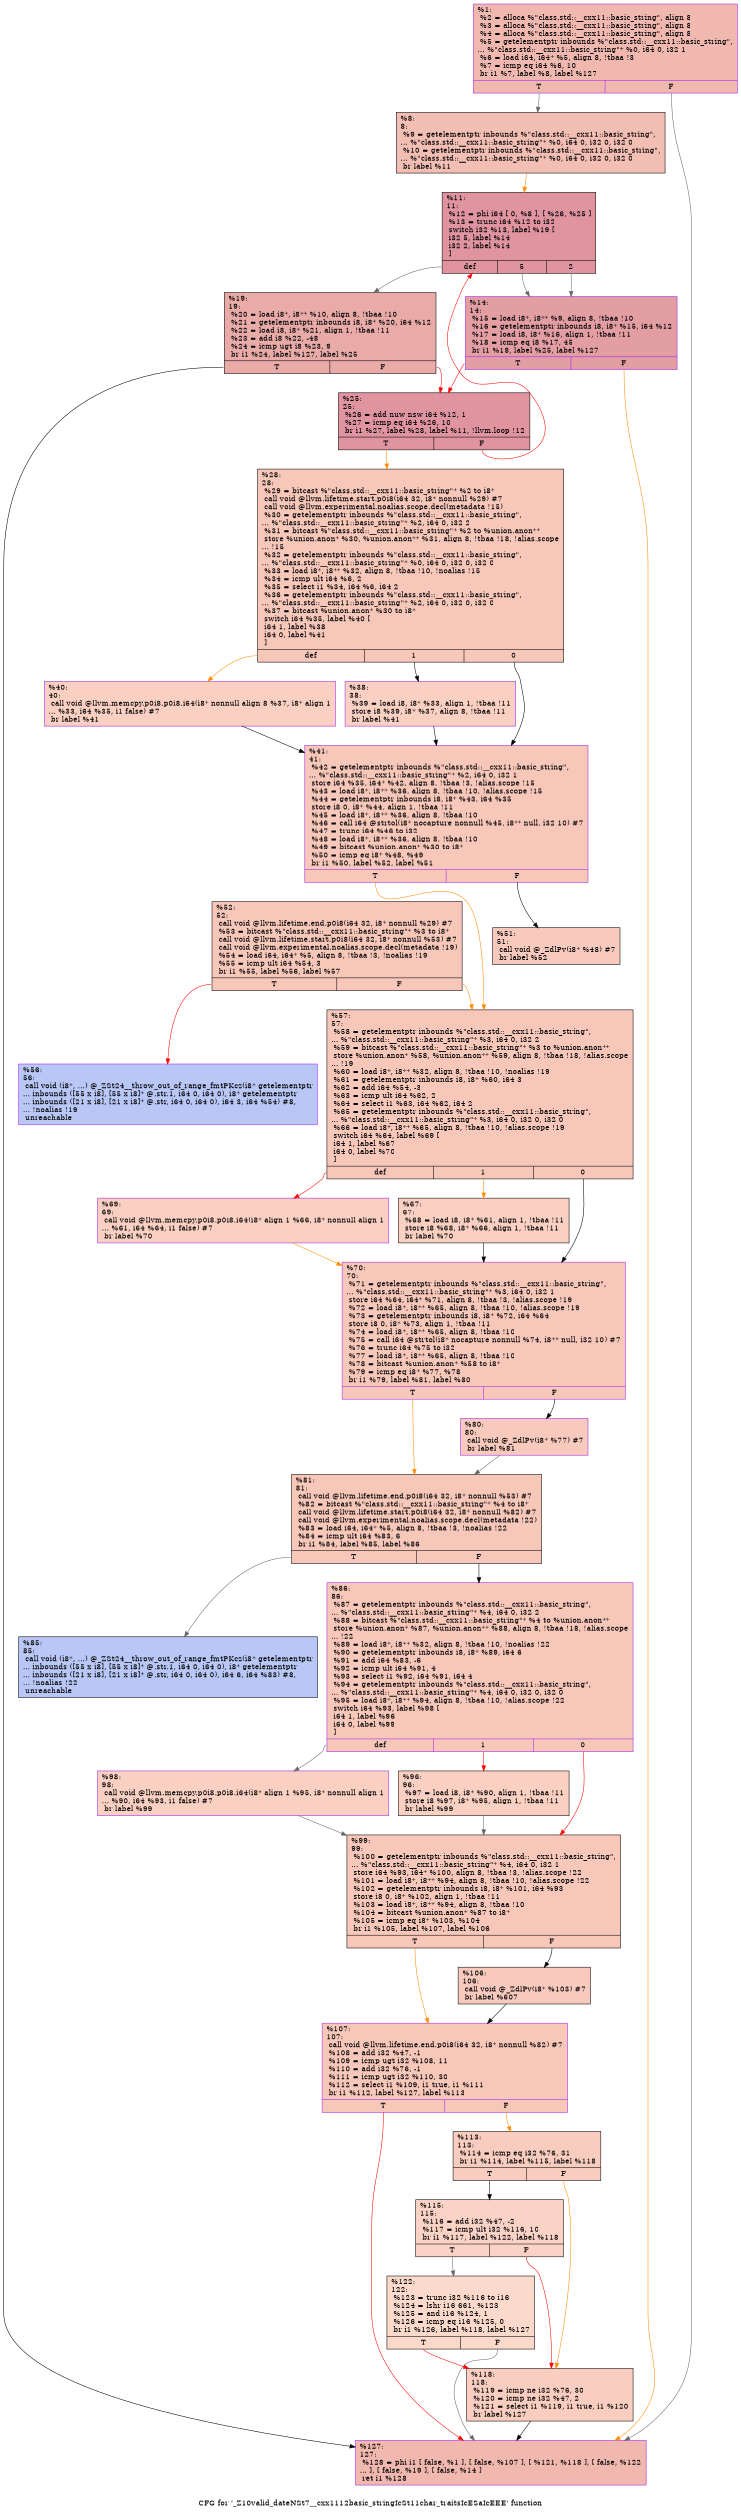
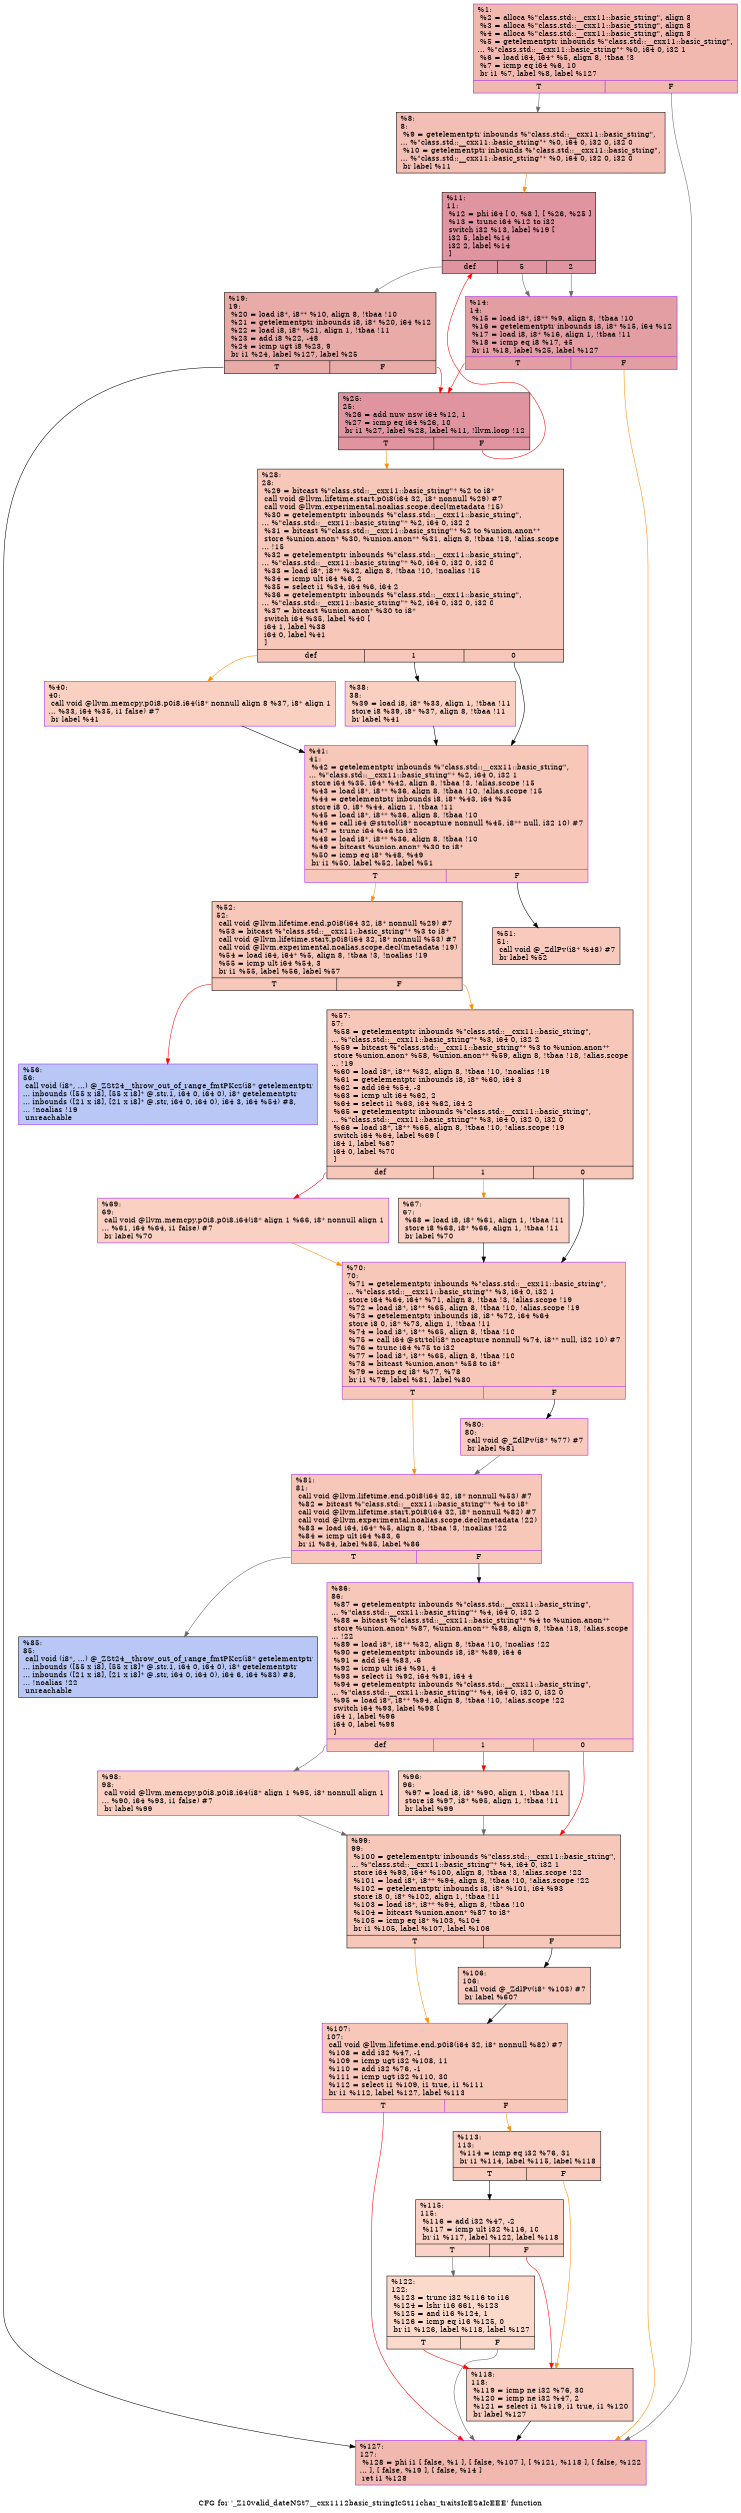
(467, 902) -> (375, 890)
(417, 1519) -> (417, 1519)
